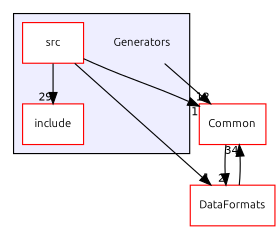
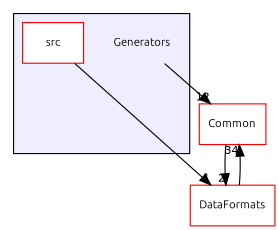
(136, 80) -> none
(53, 124) -> none
